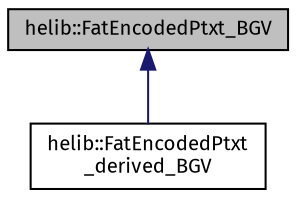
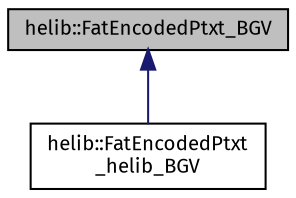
(148, 156) -> (148, 156)
